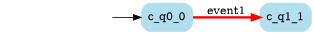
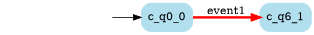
(286, 17) -> (286, 17)
